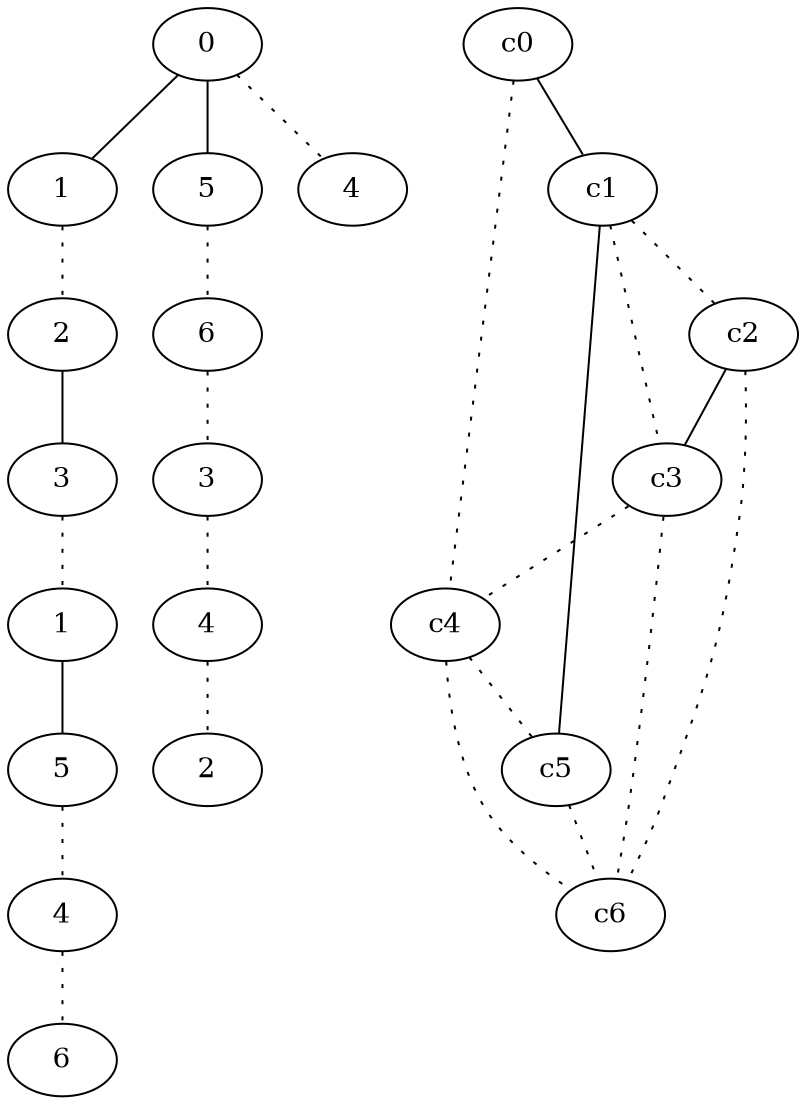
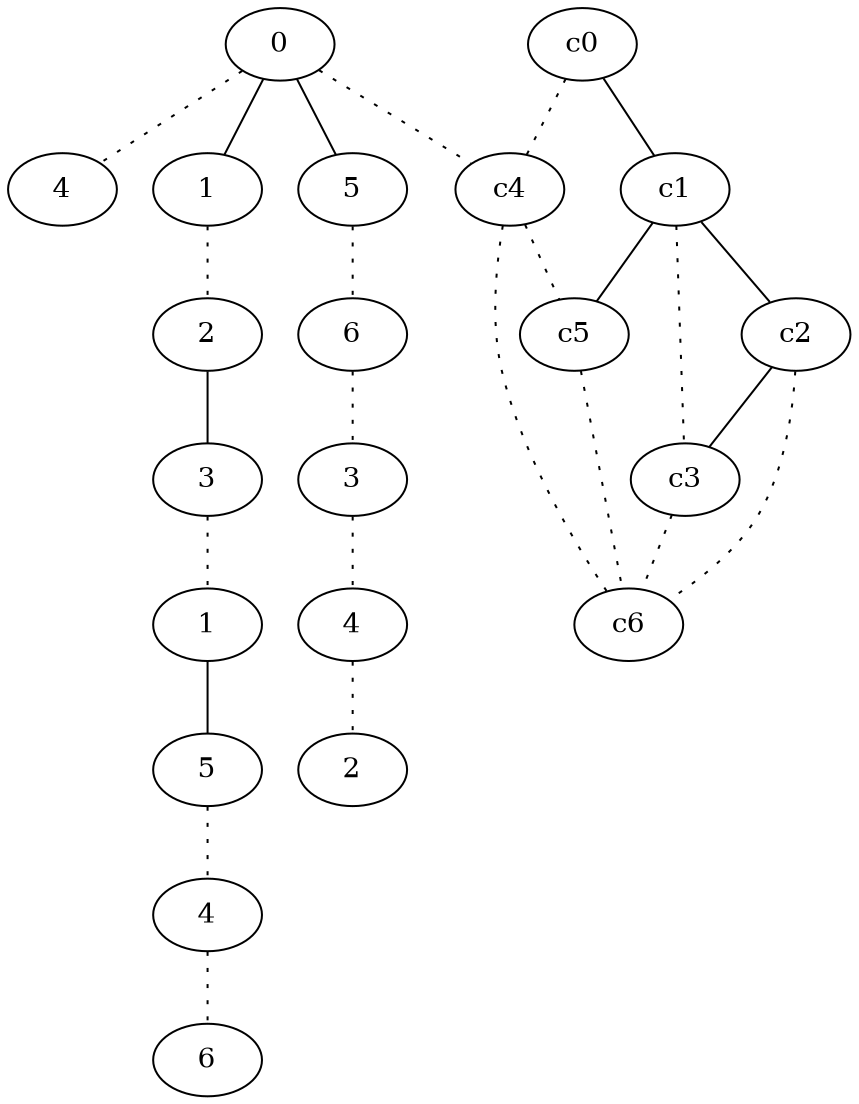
(673, 262) -> (736, 262)
(556, 552) -> (395, 117)
